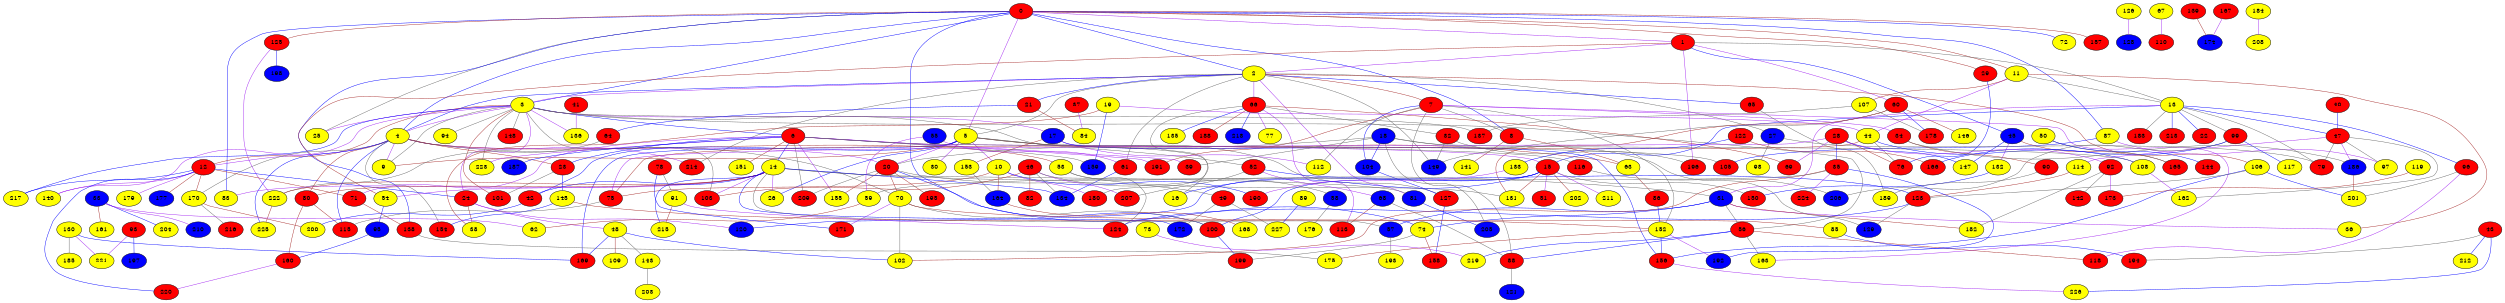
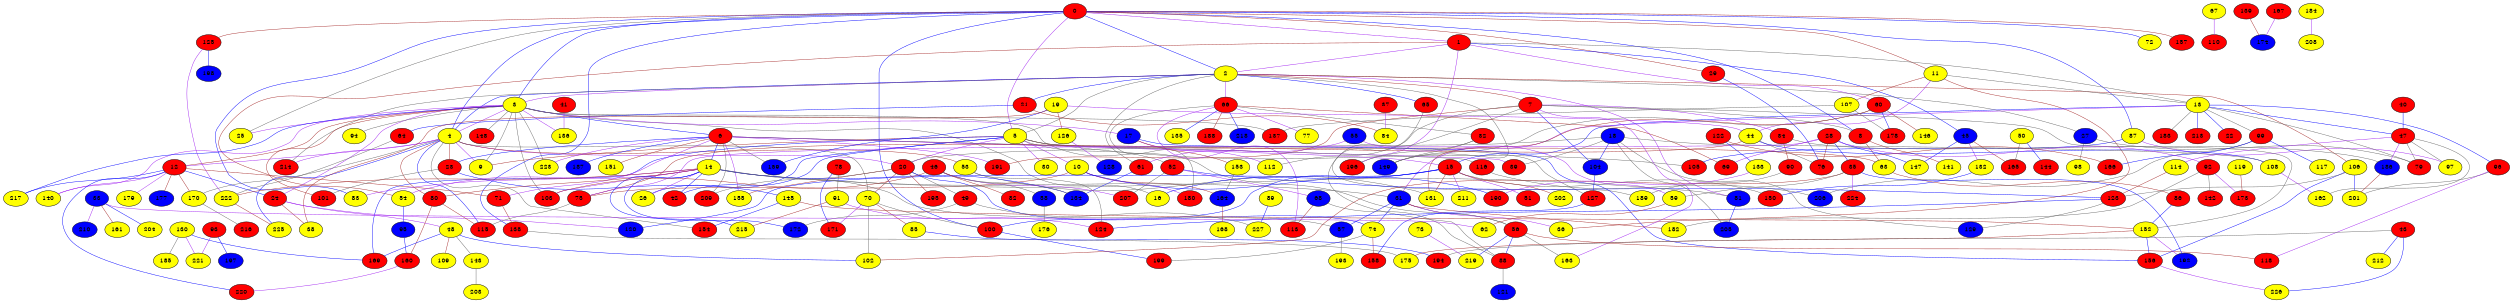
none -> (1060, 122)
(313, 230) -> none
